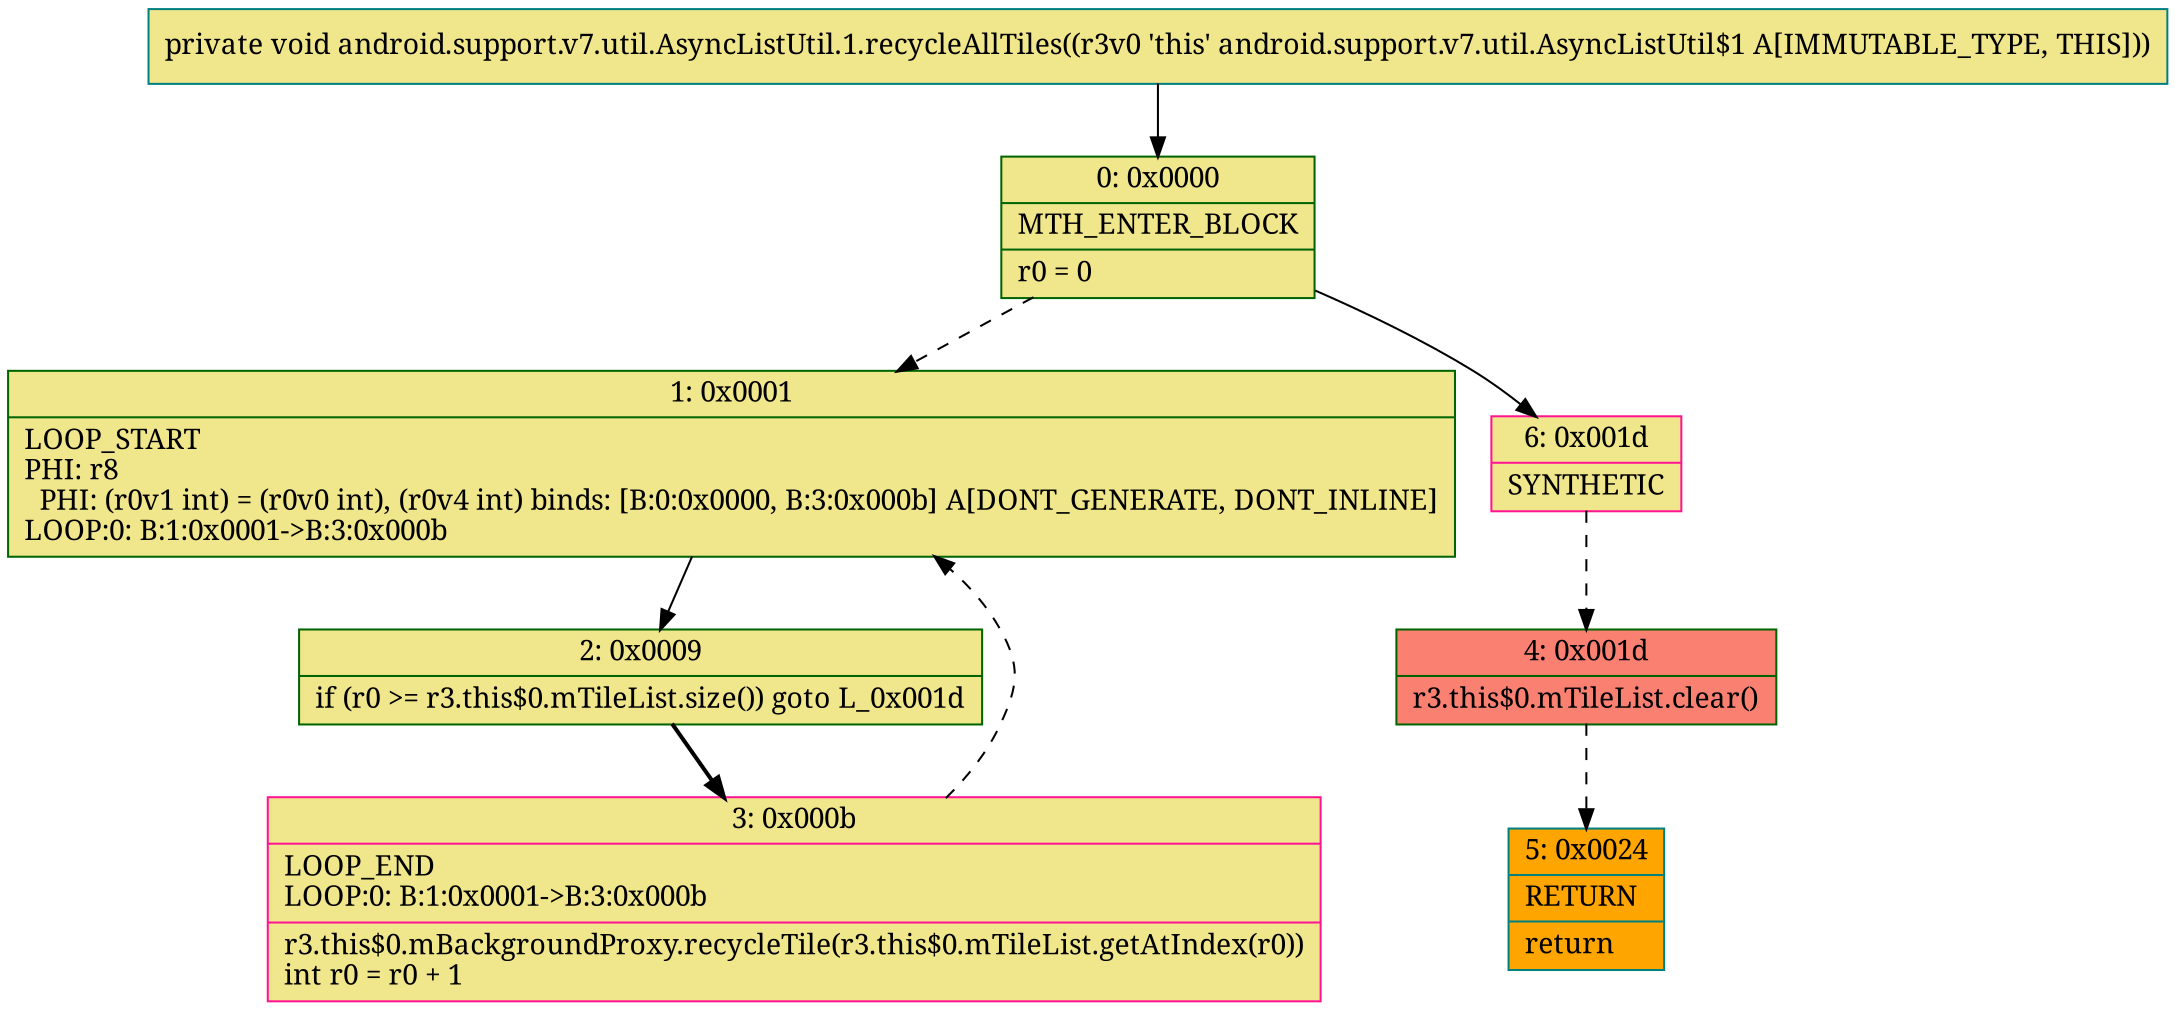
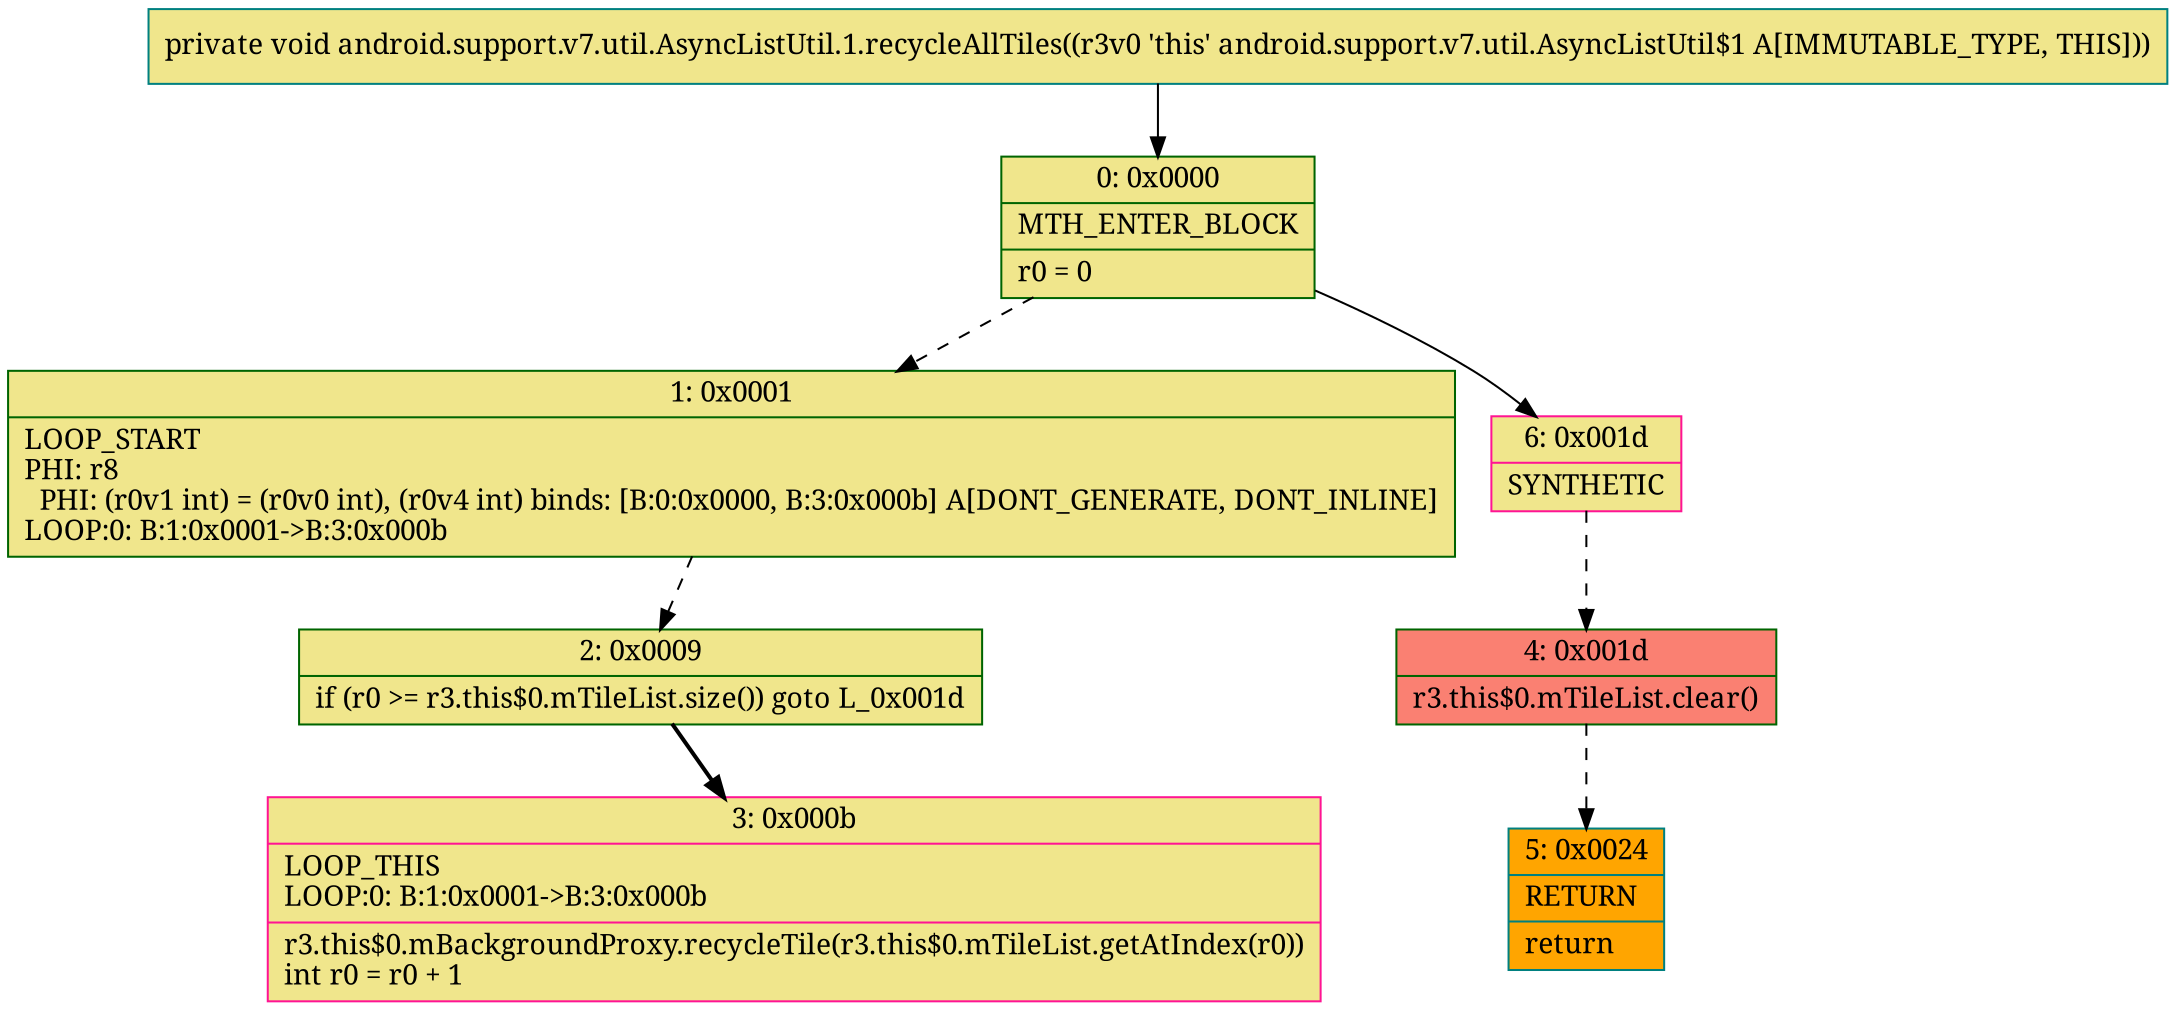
(680, 584) -> (680, 584)
(1014, 683) -> none
(361, 867) -> (363, 867)
